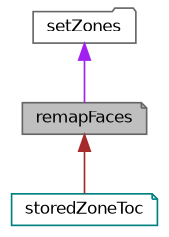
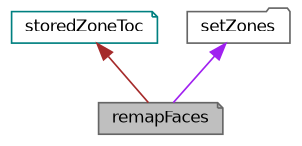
(85, 173) -> (128, 79)
